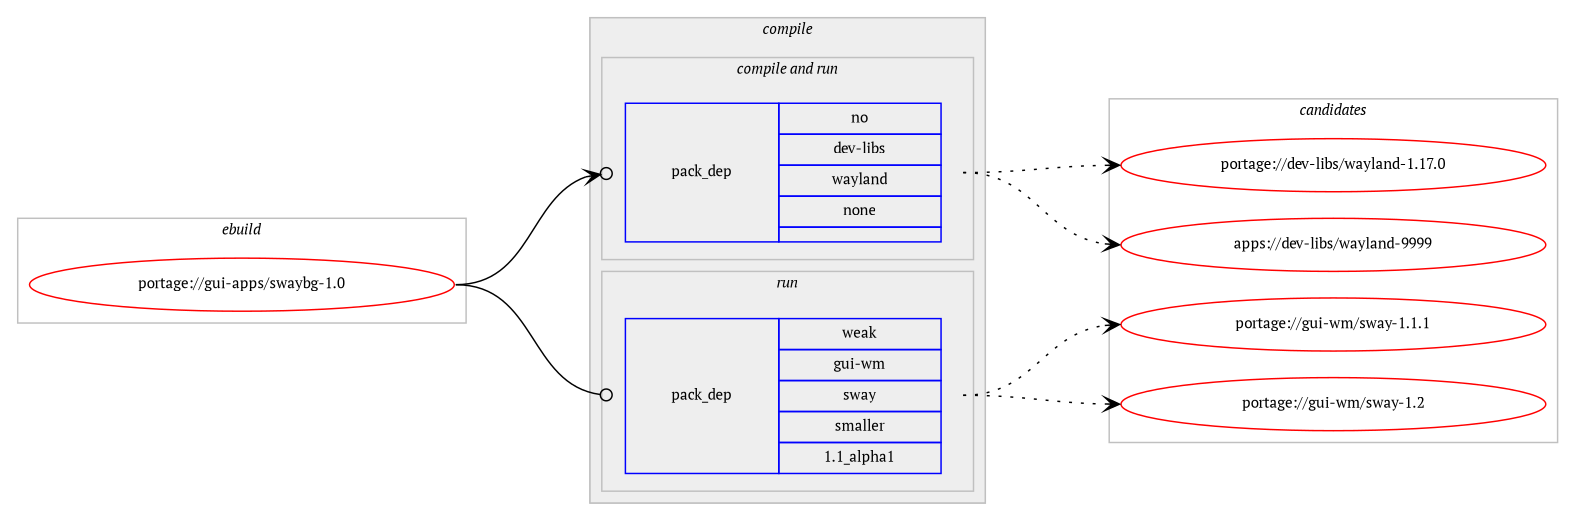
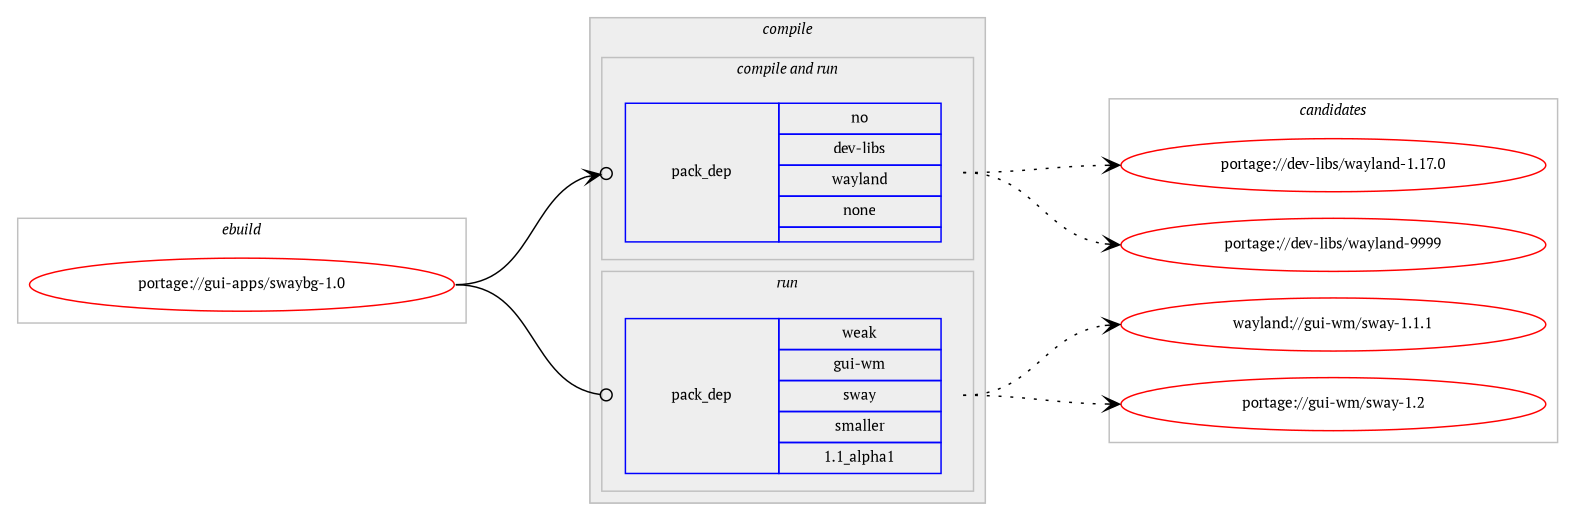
(1333, 245) -> (1333, 245)
(1333, 324) -> (1333, 324)
